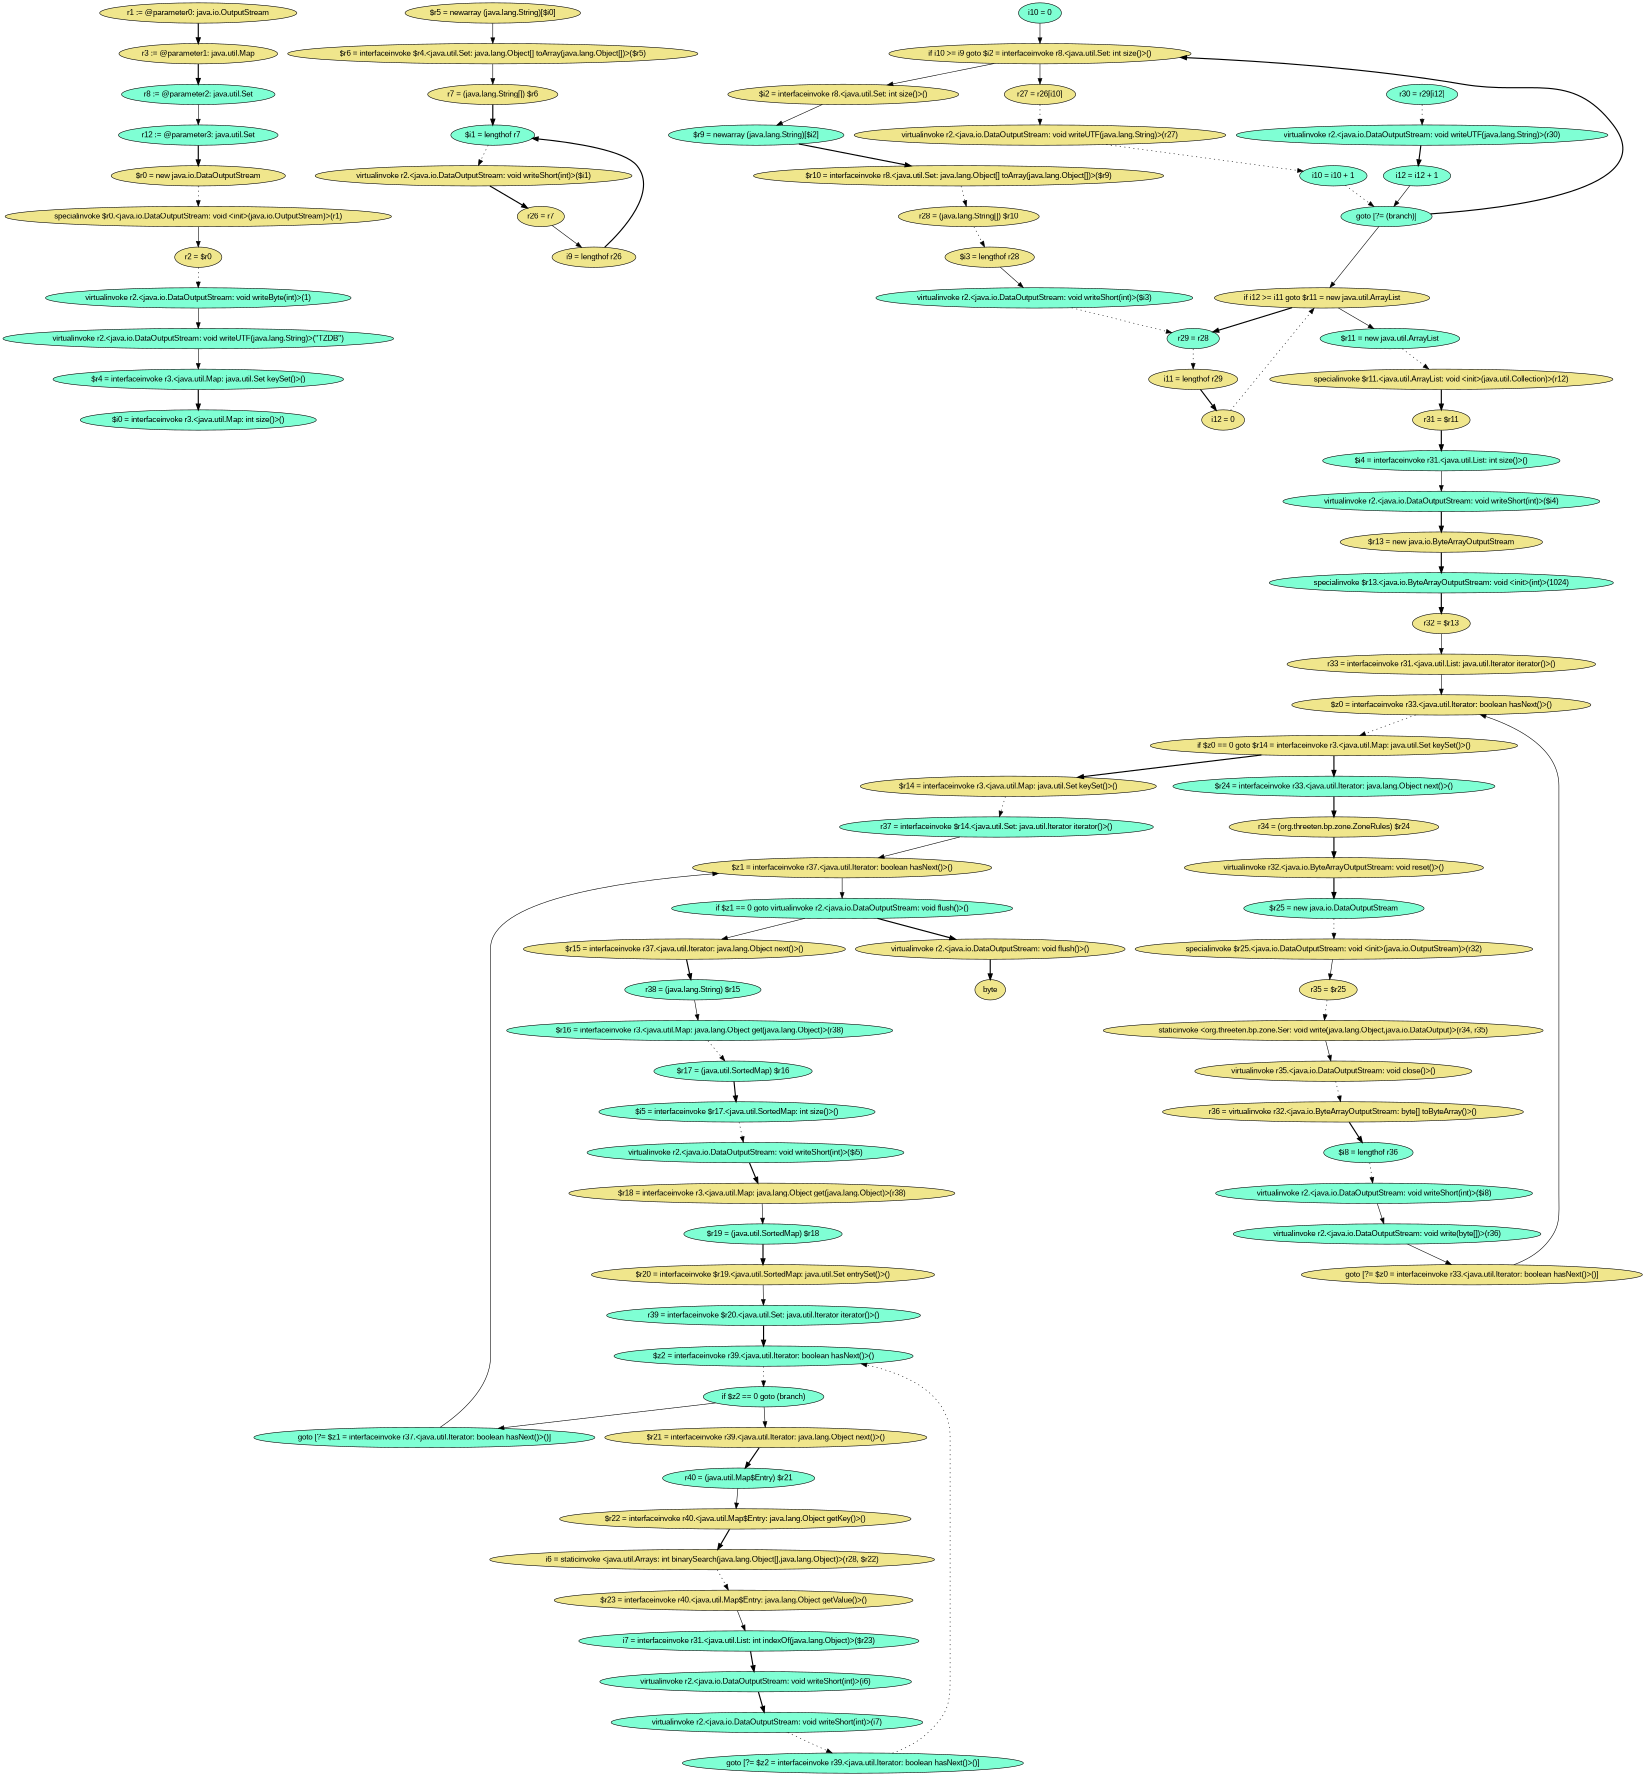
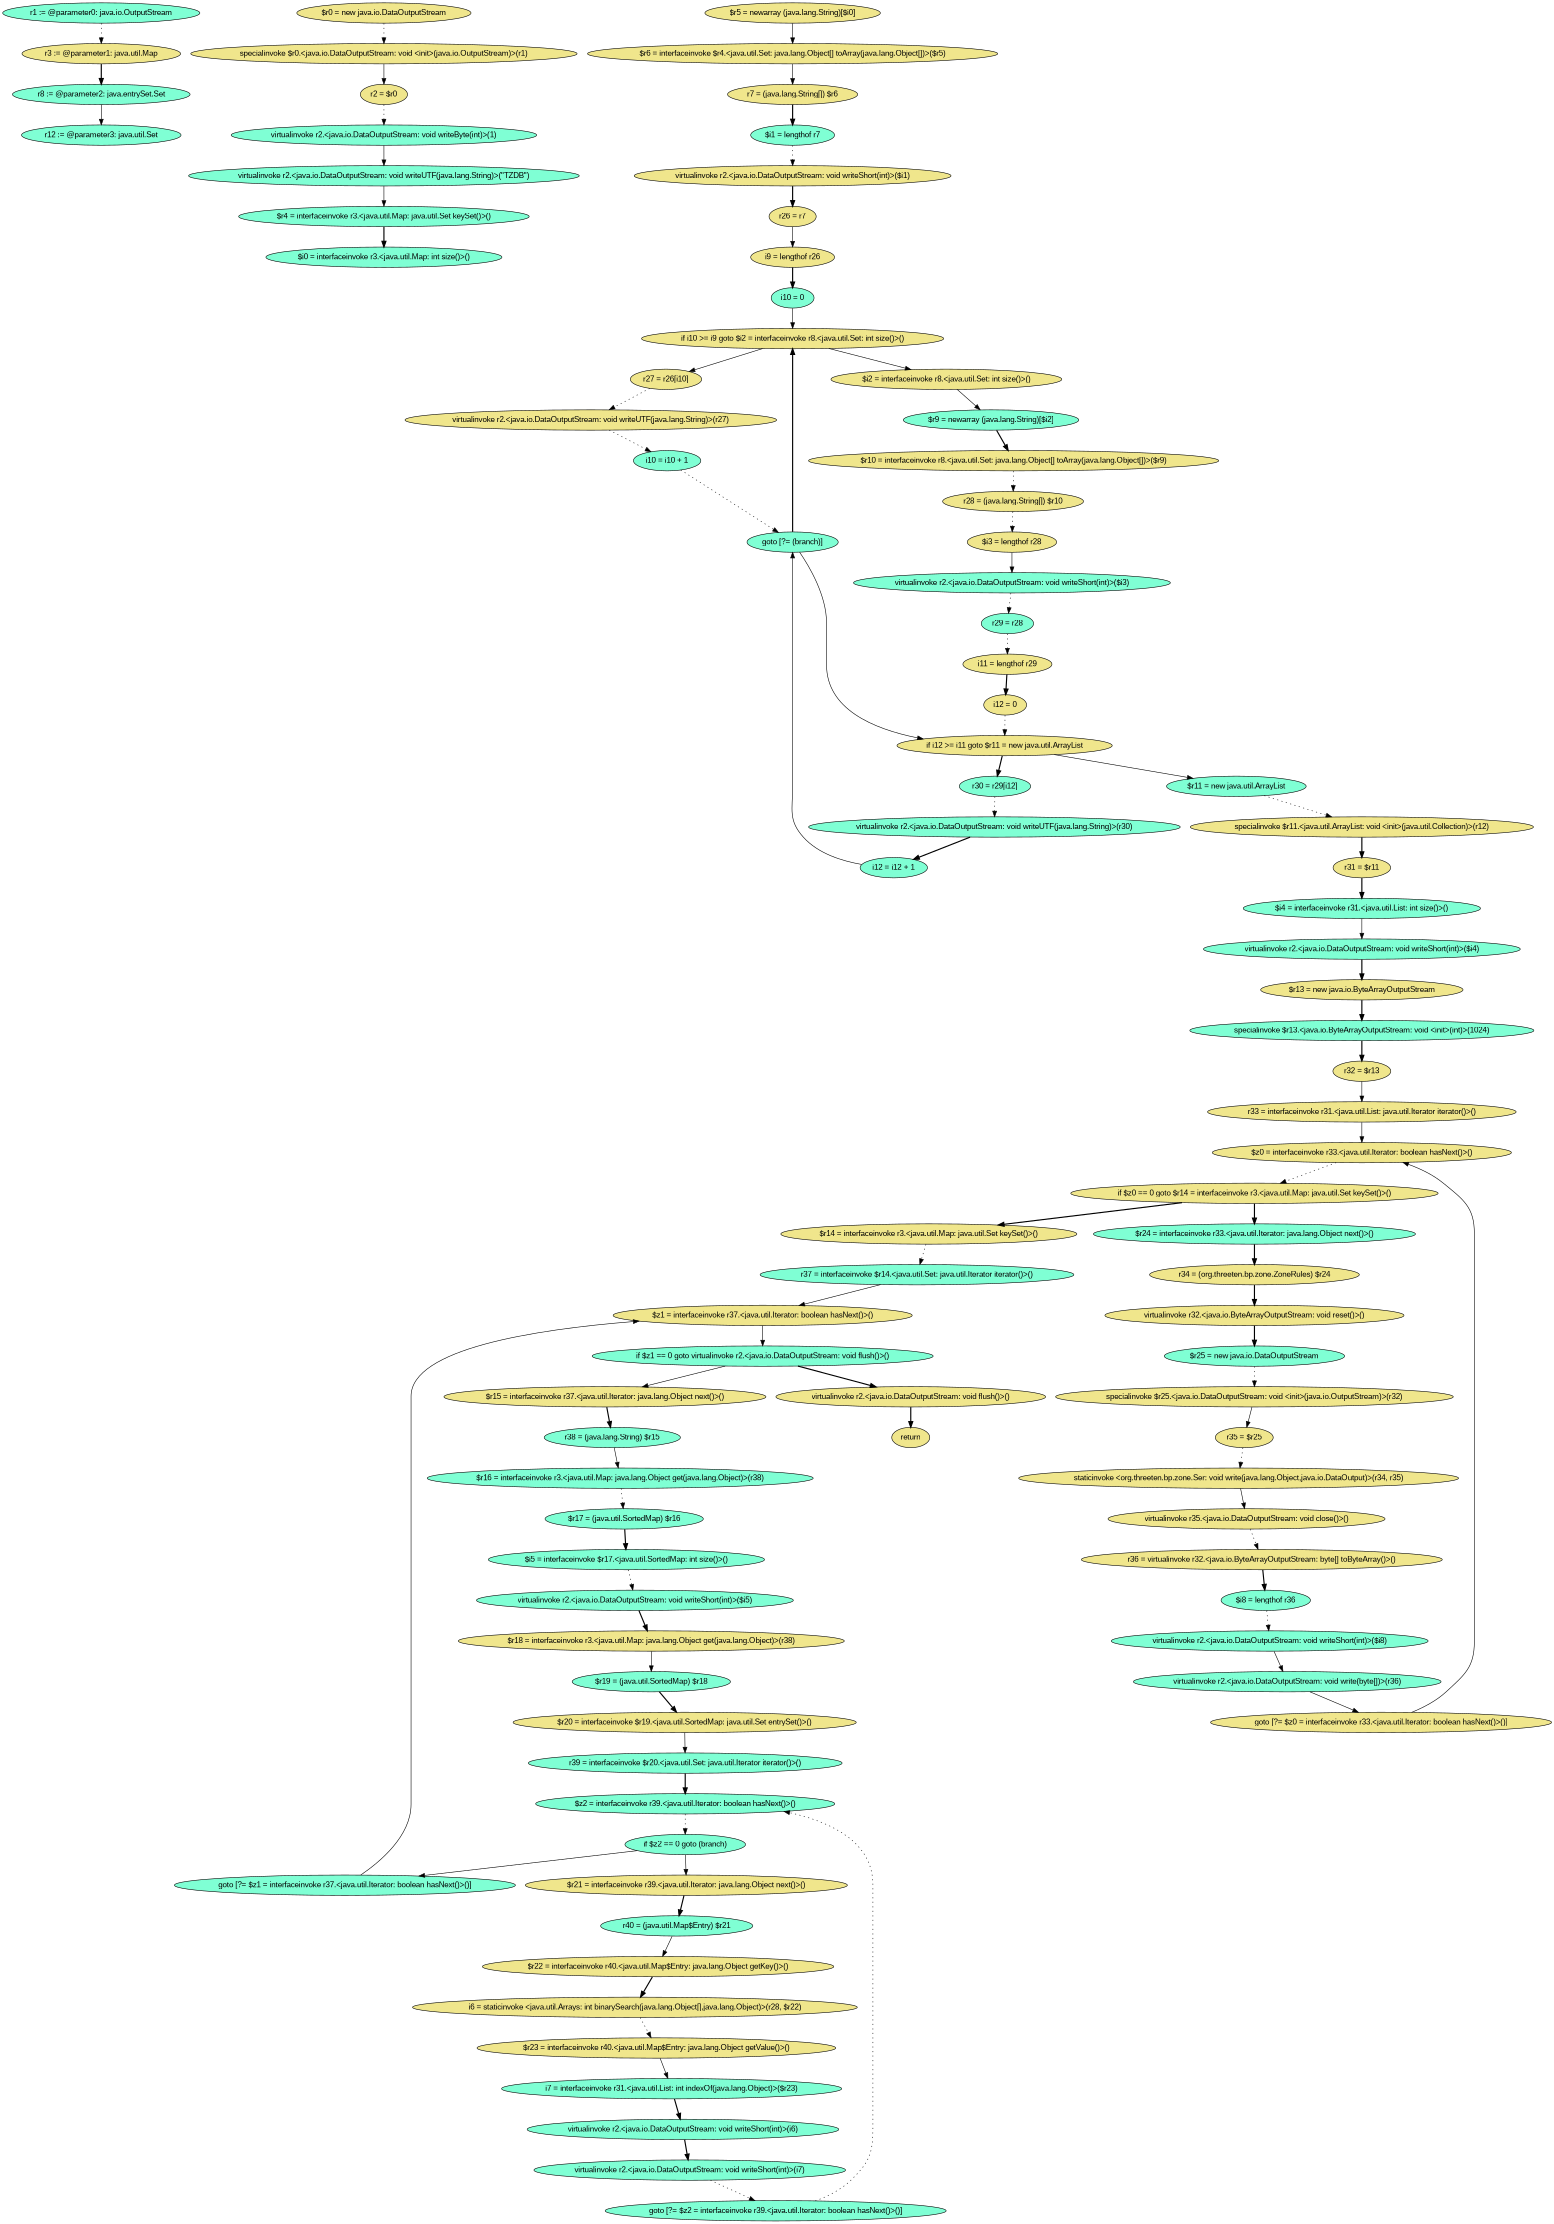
(198, 13) -> (101, 13)
(198, 31) -> (101, 31)
(198, 94) -> (101, 94)
(198, 153) -> none
(634, 163) -> (793, 275)
(1255, 319) -> (1000, 763)
(990, 990) -> (911, 1438)
